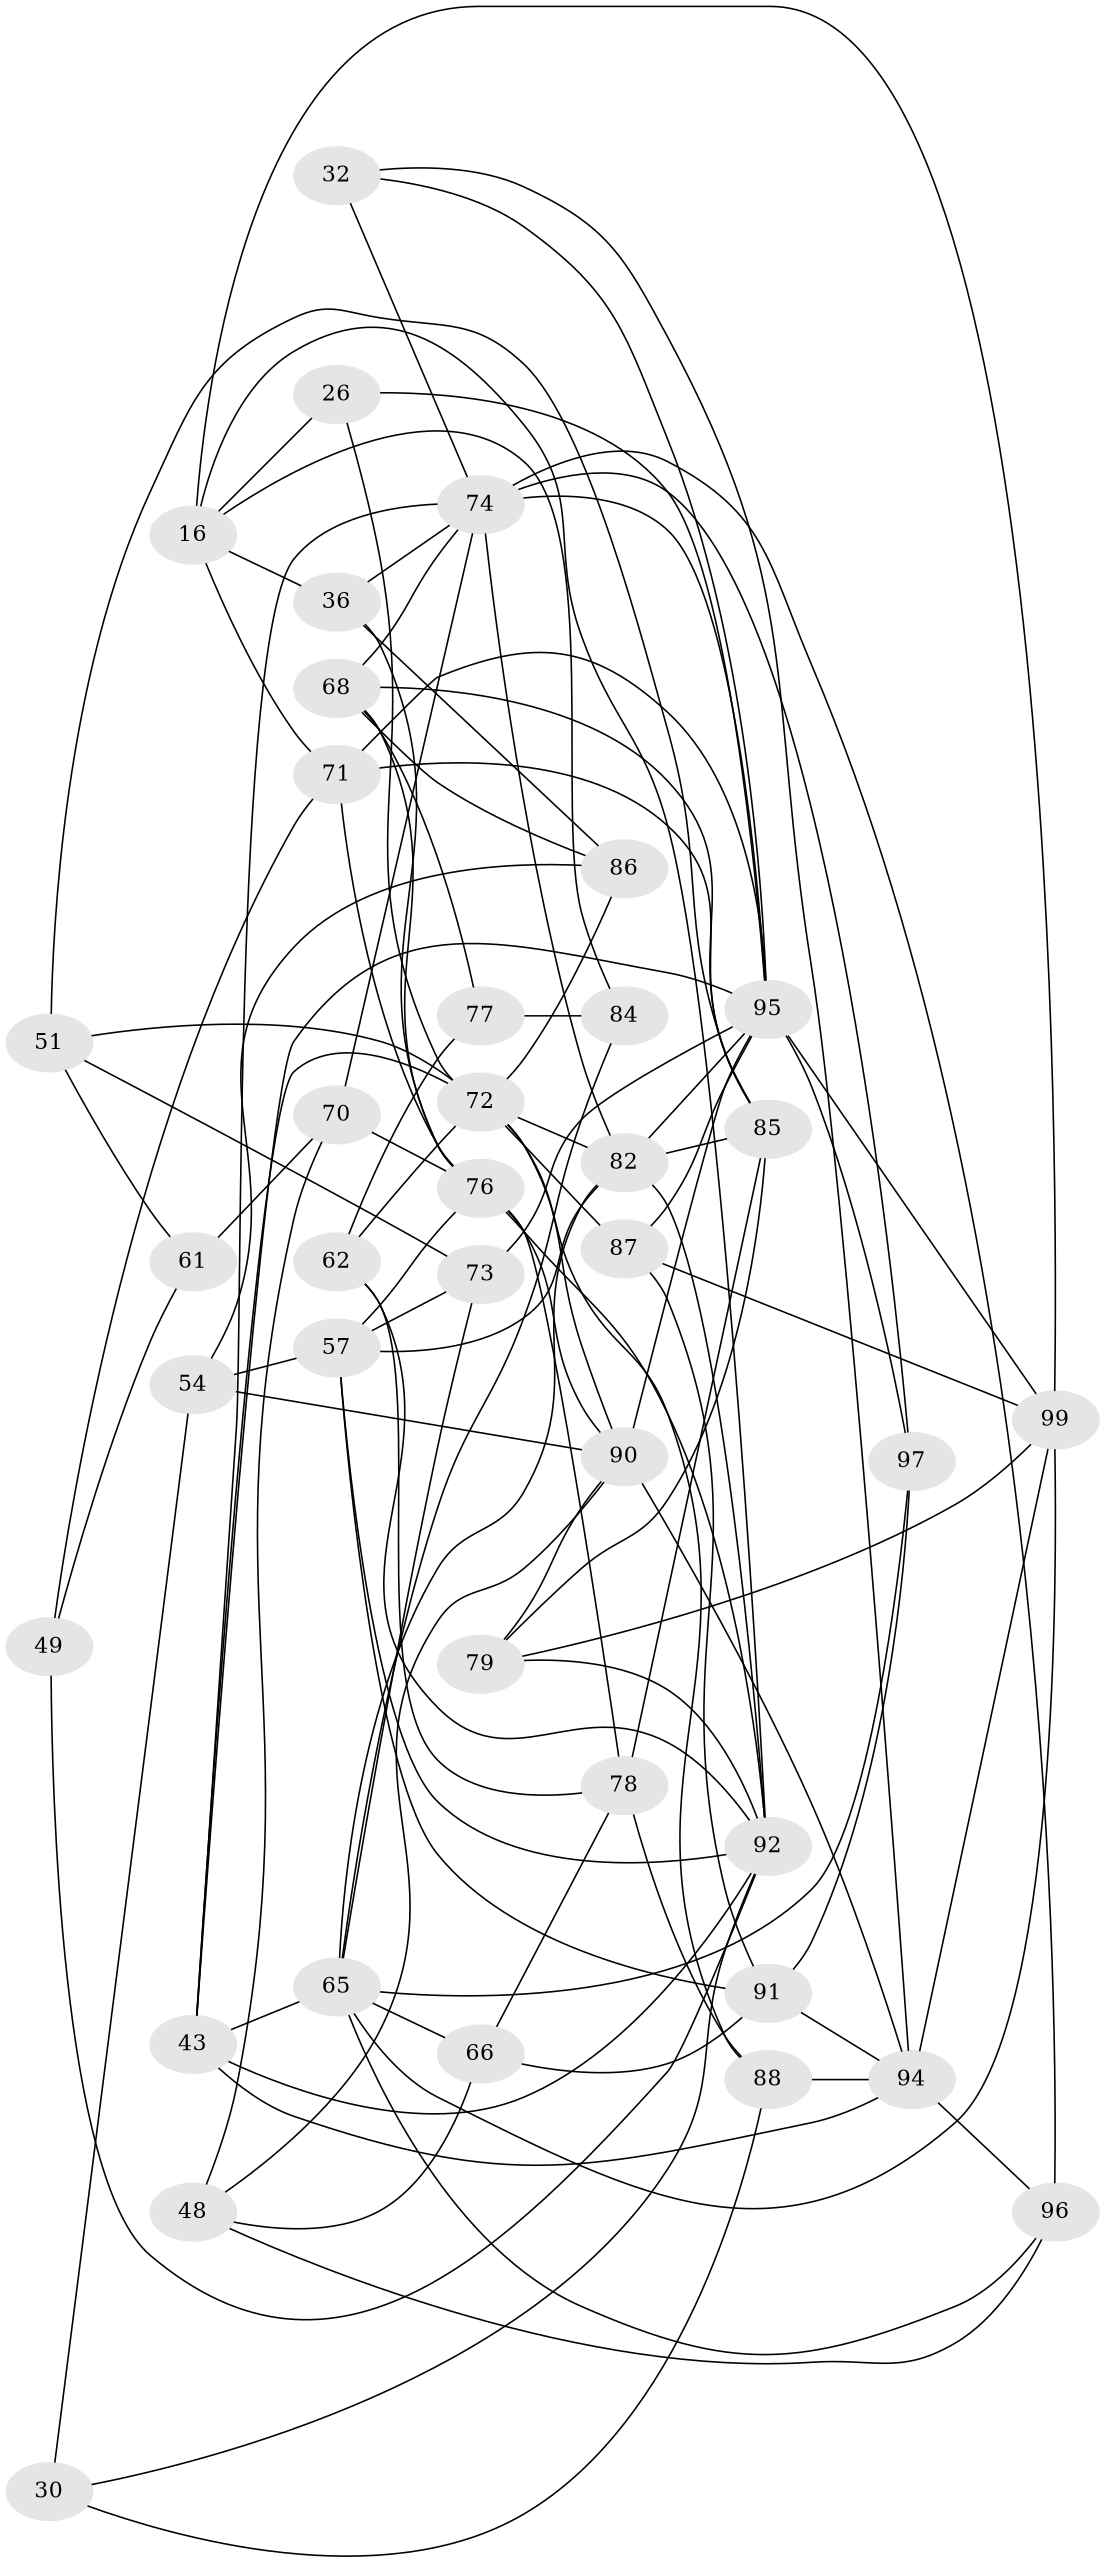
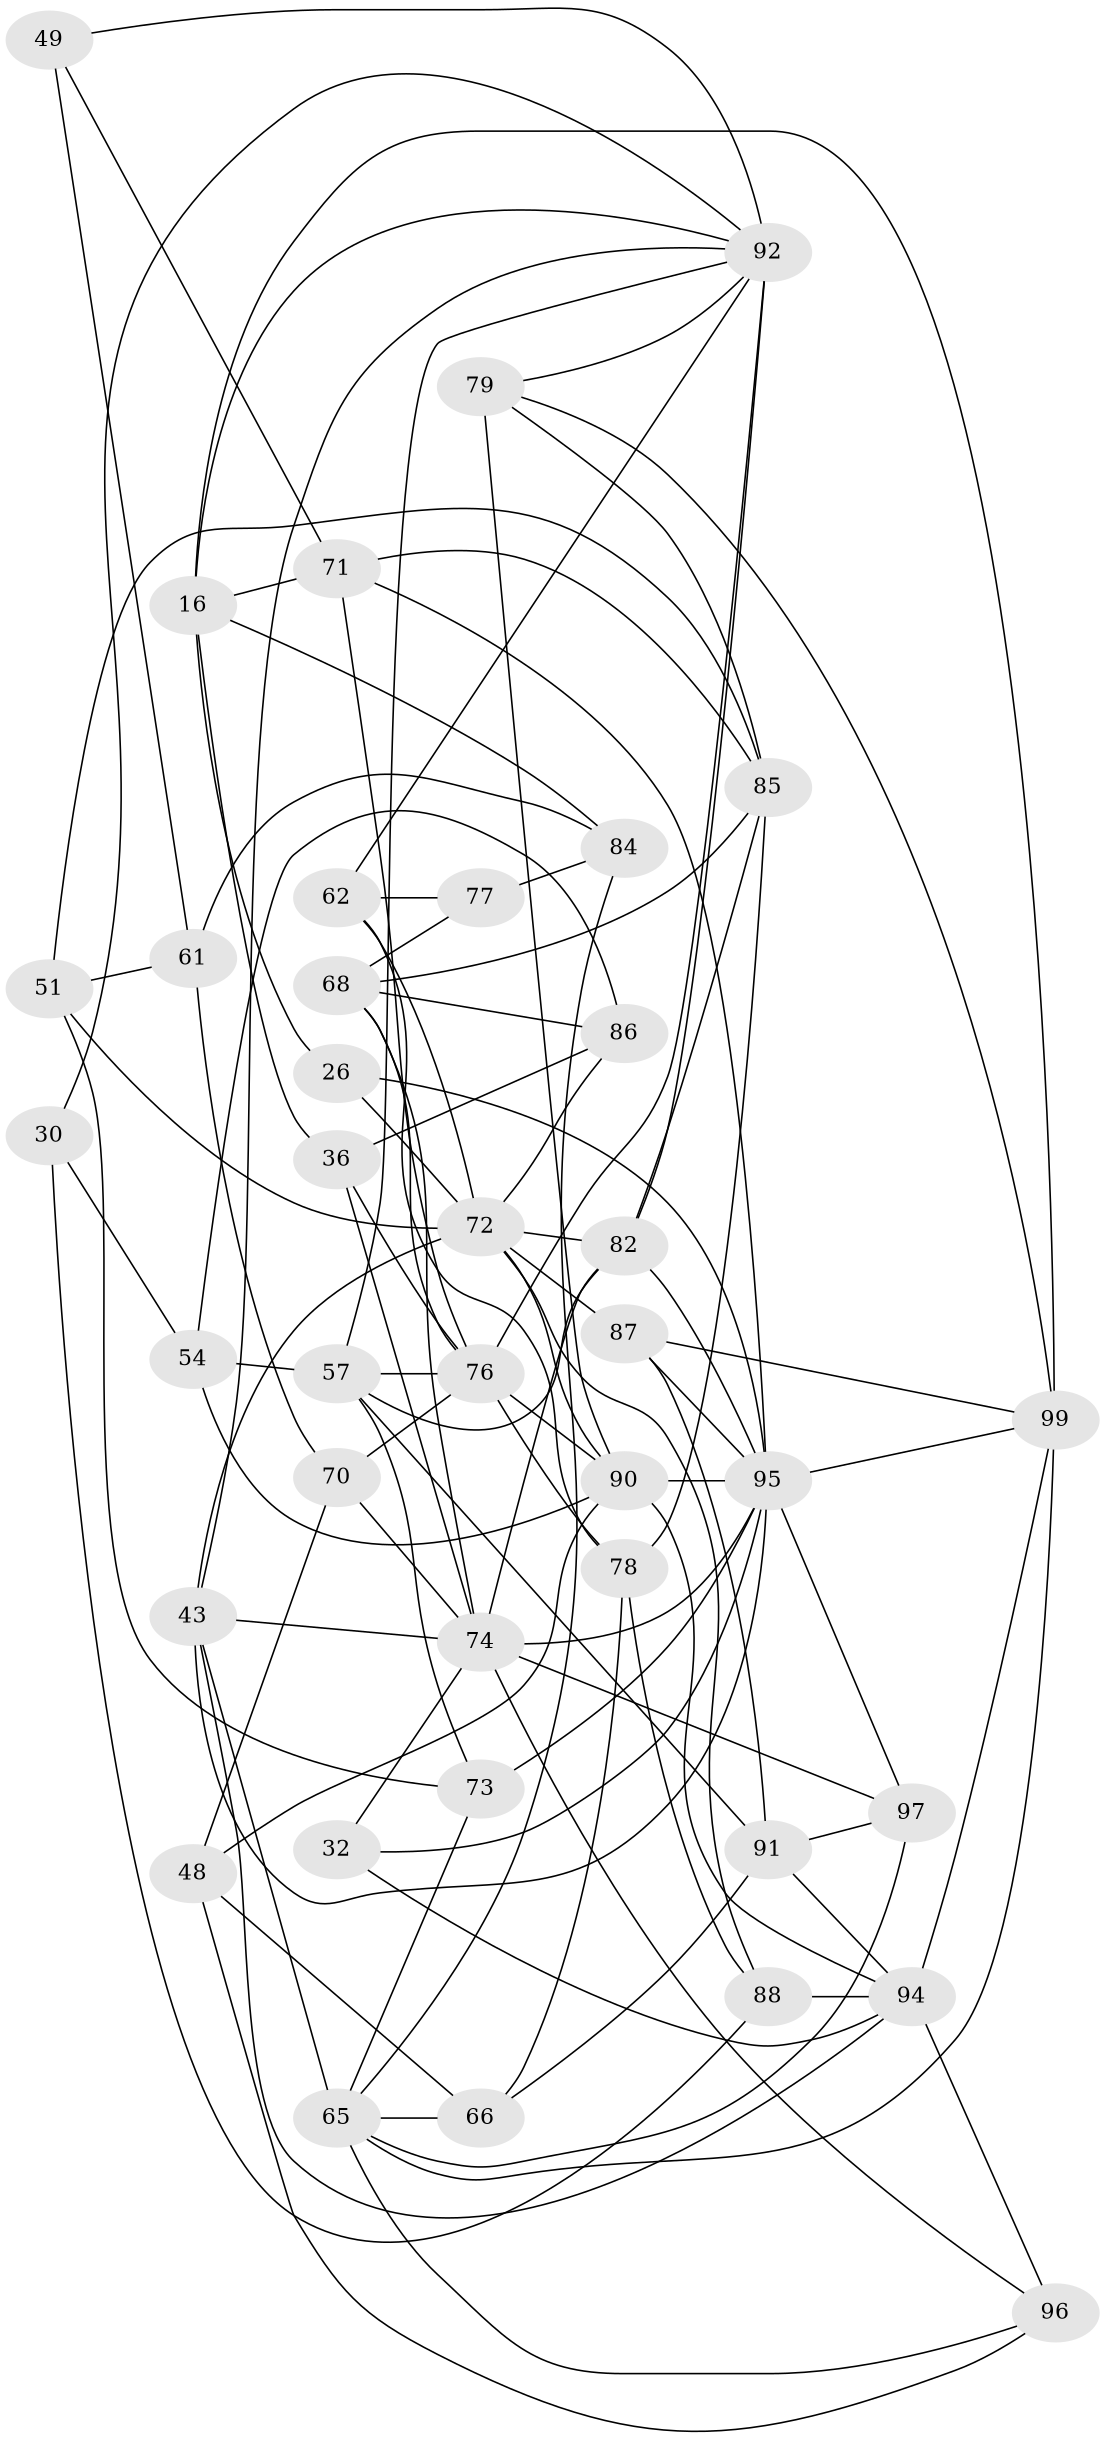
none -> (353, 778)
(448, 1555) -> none
